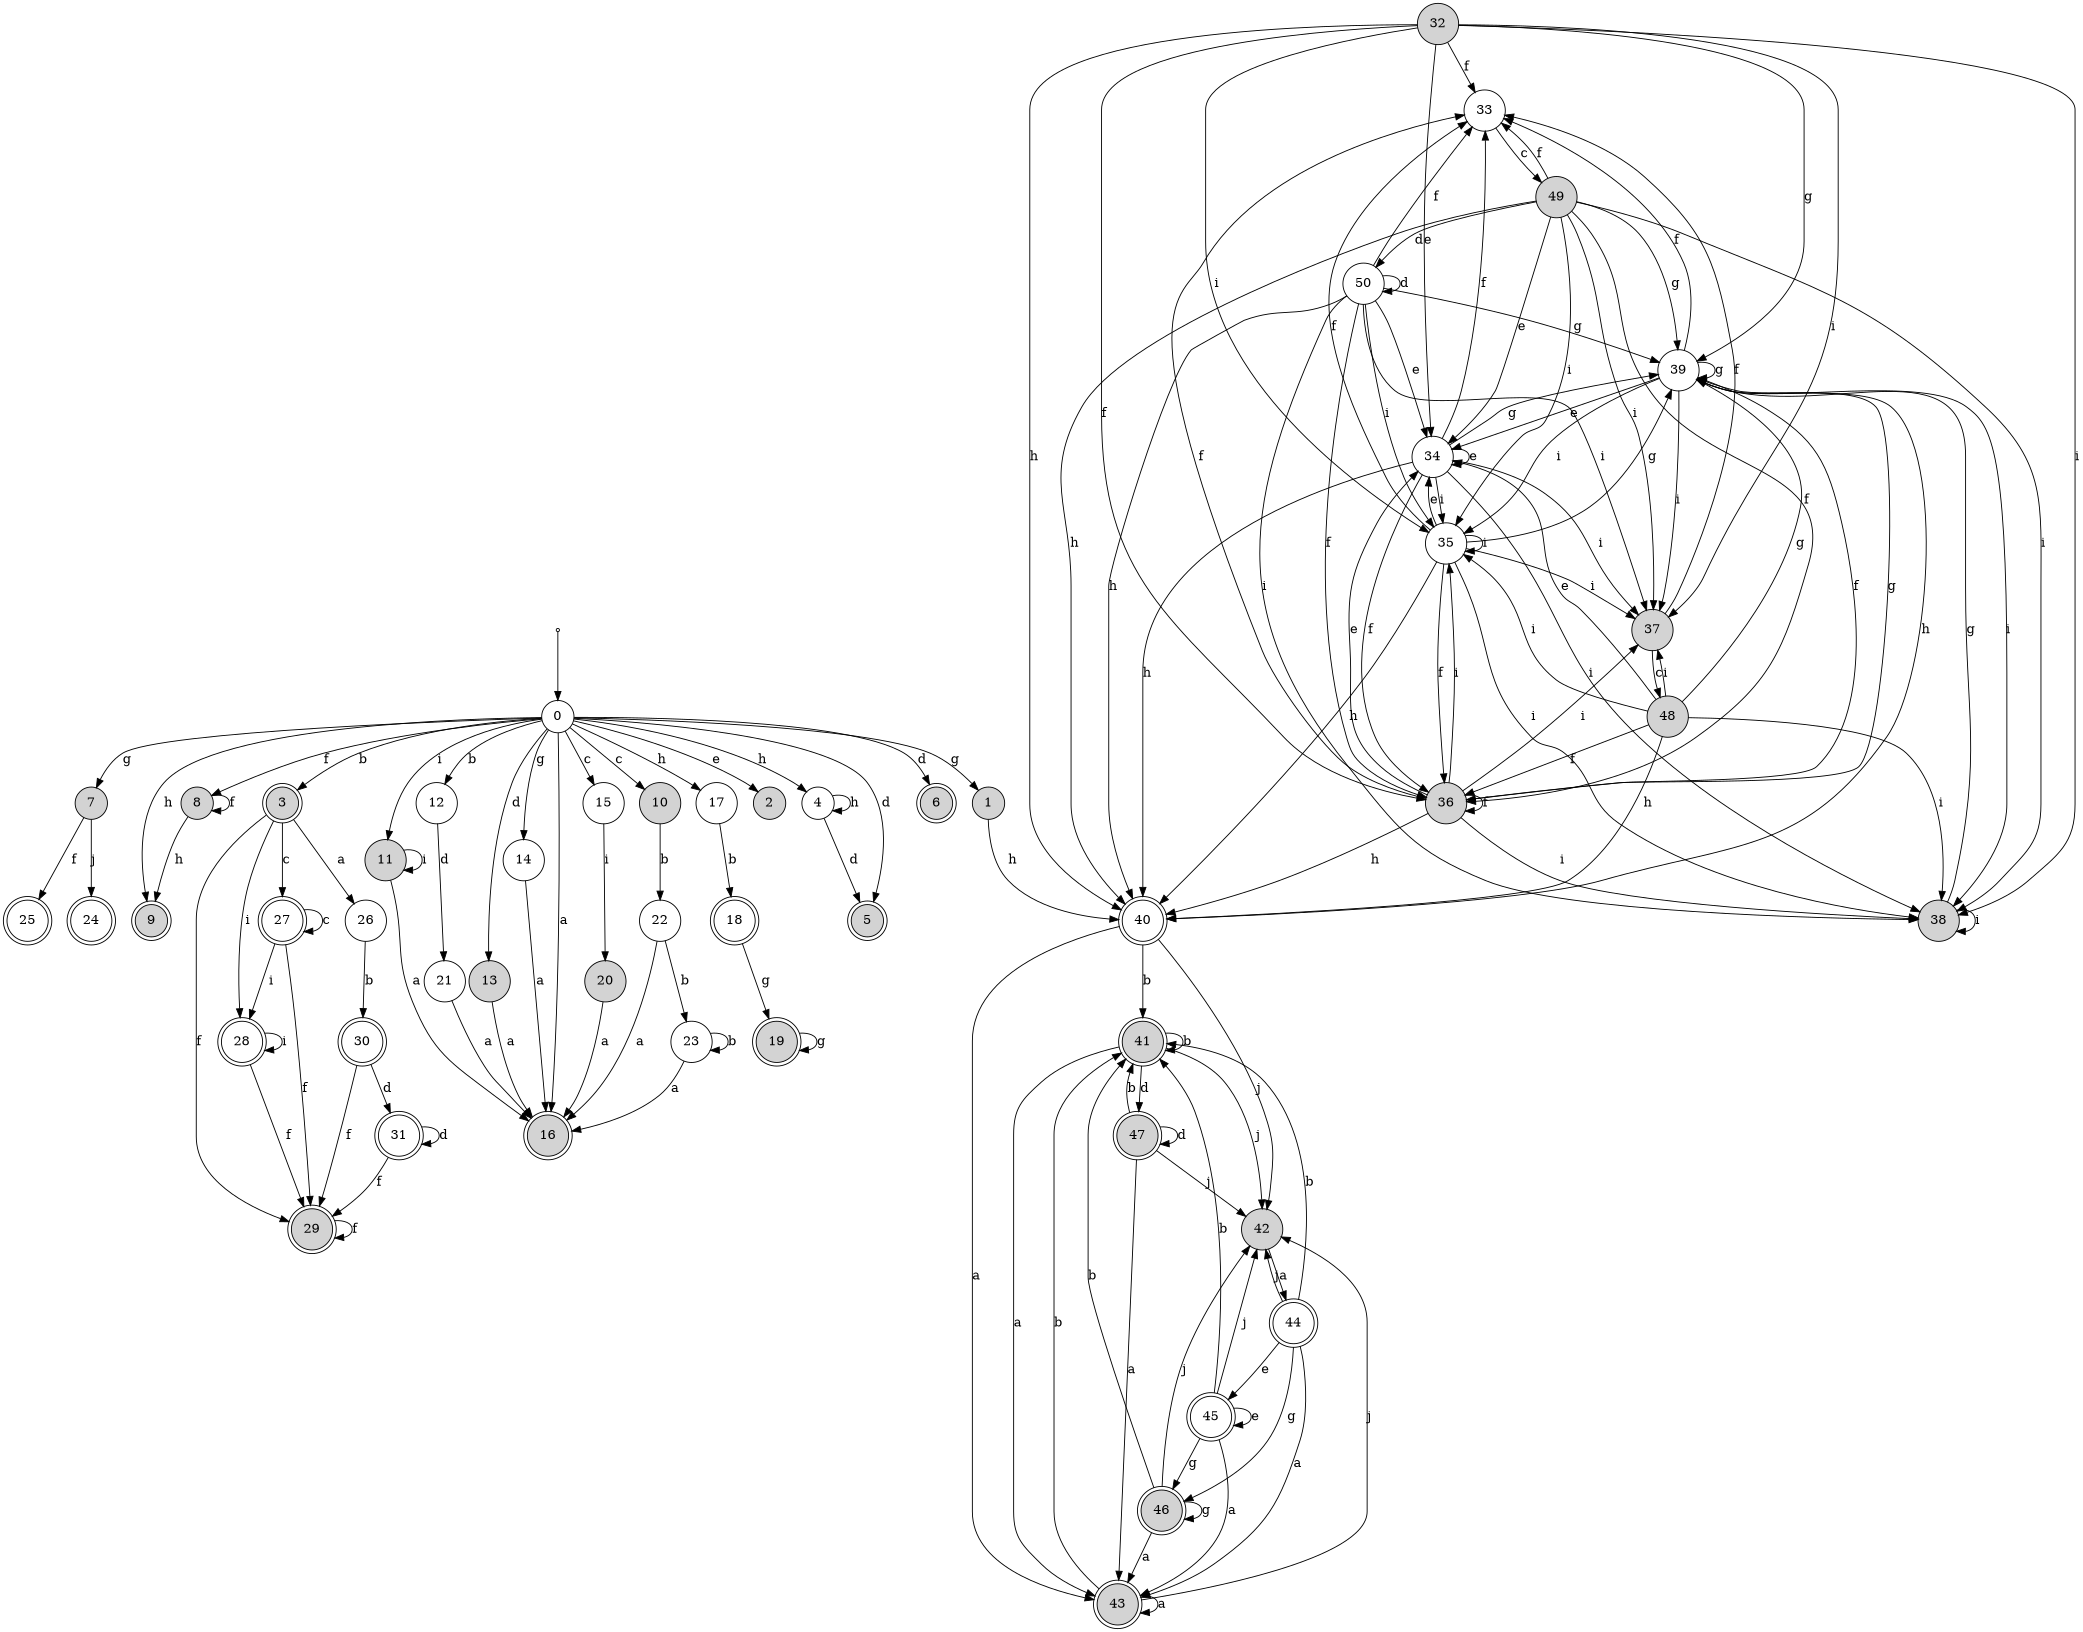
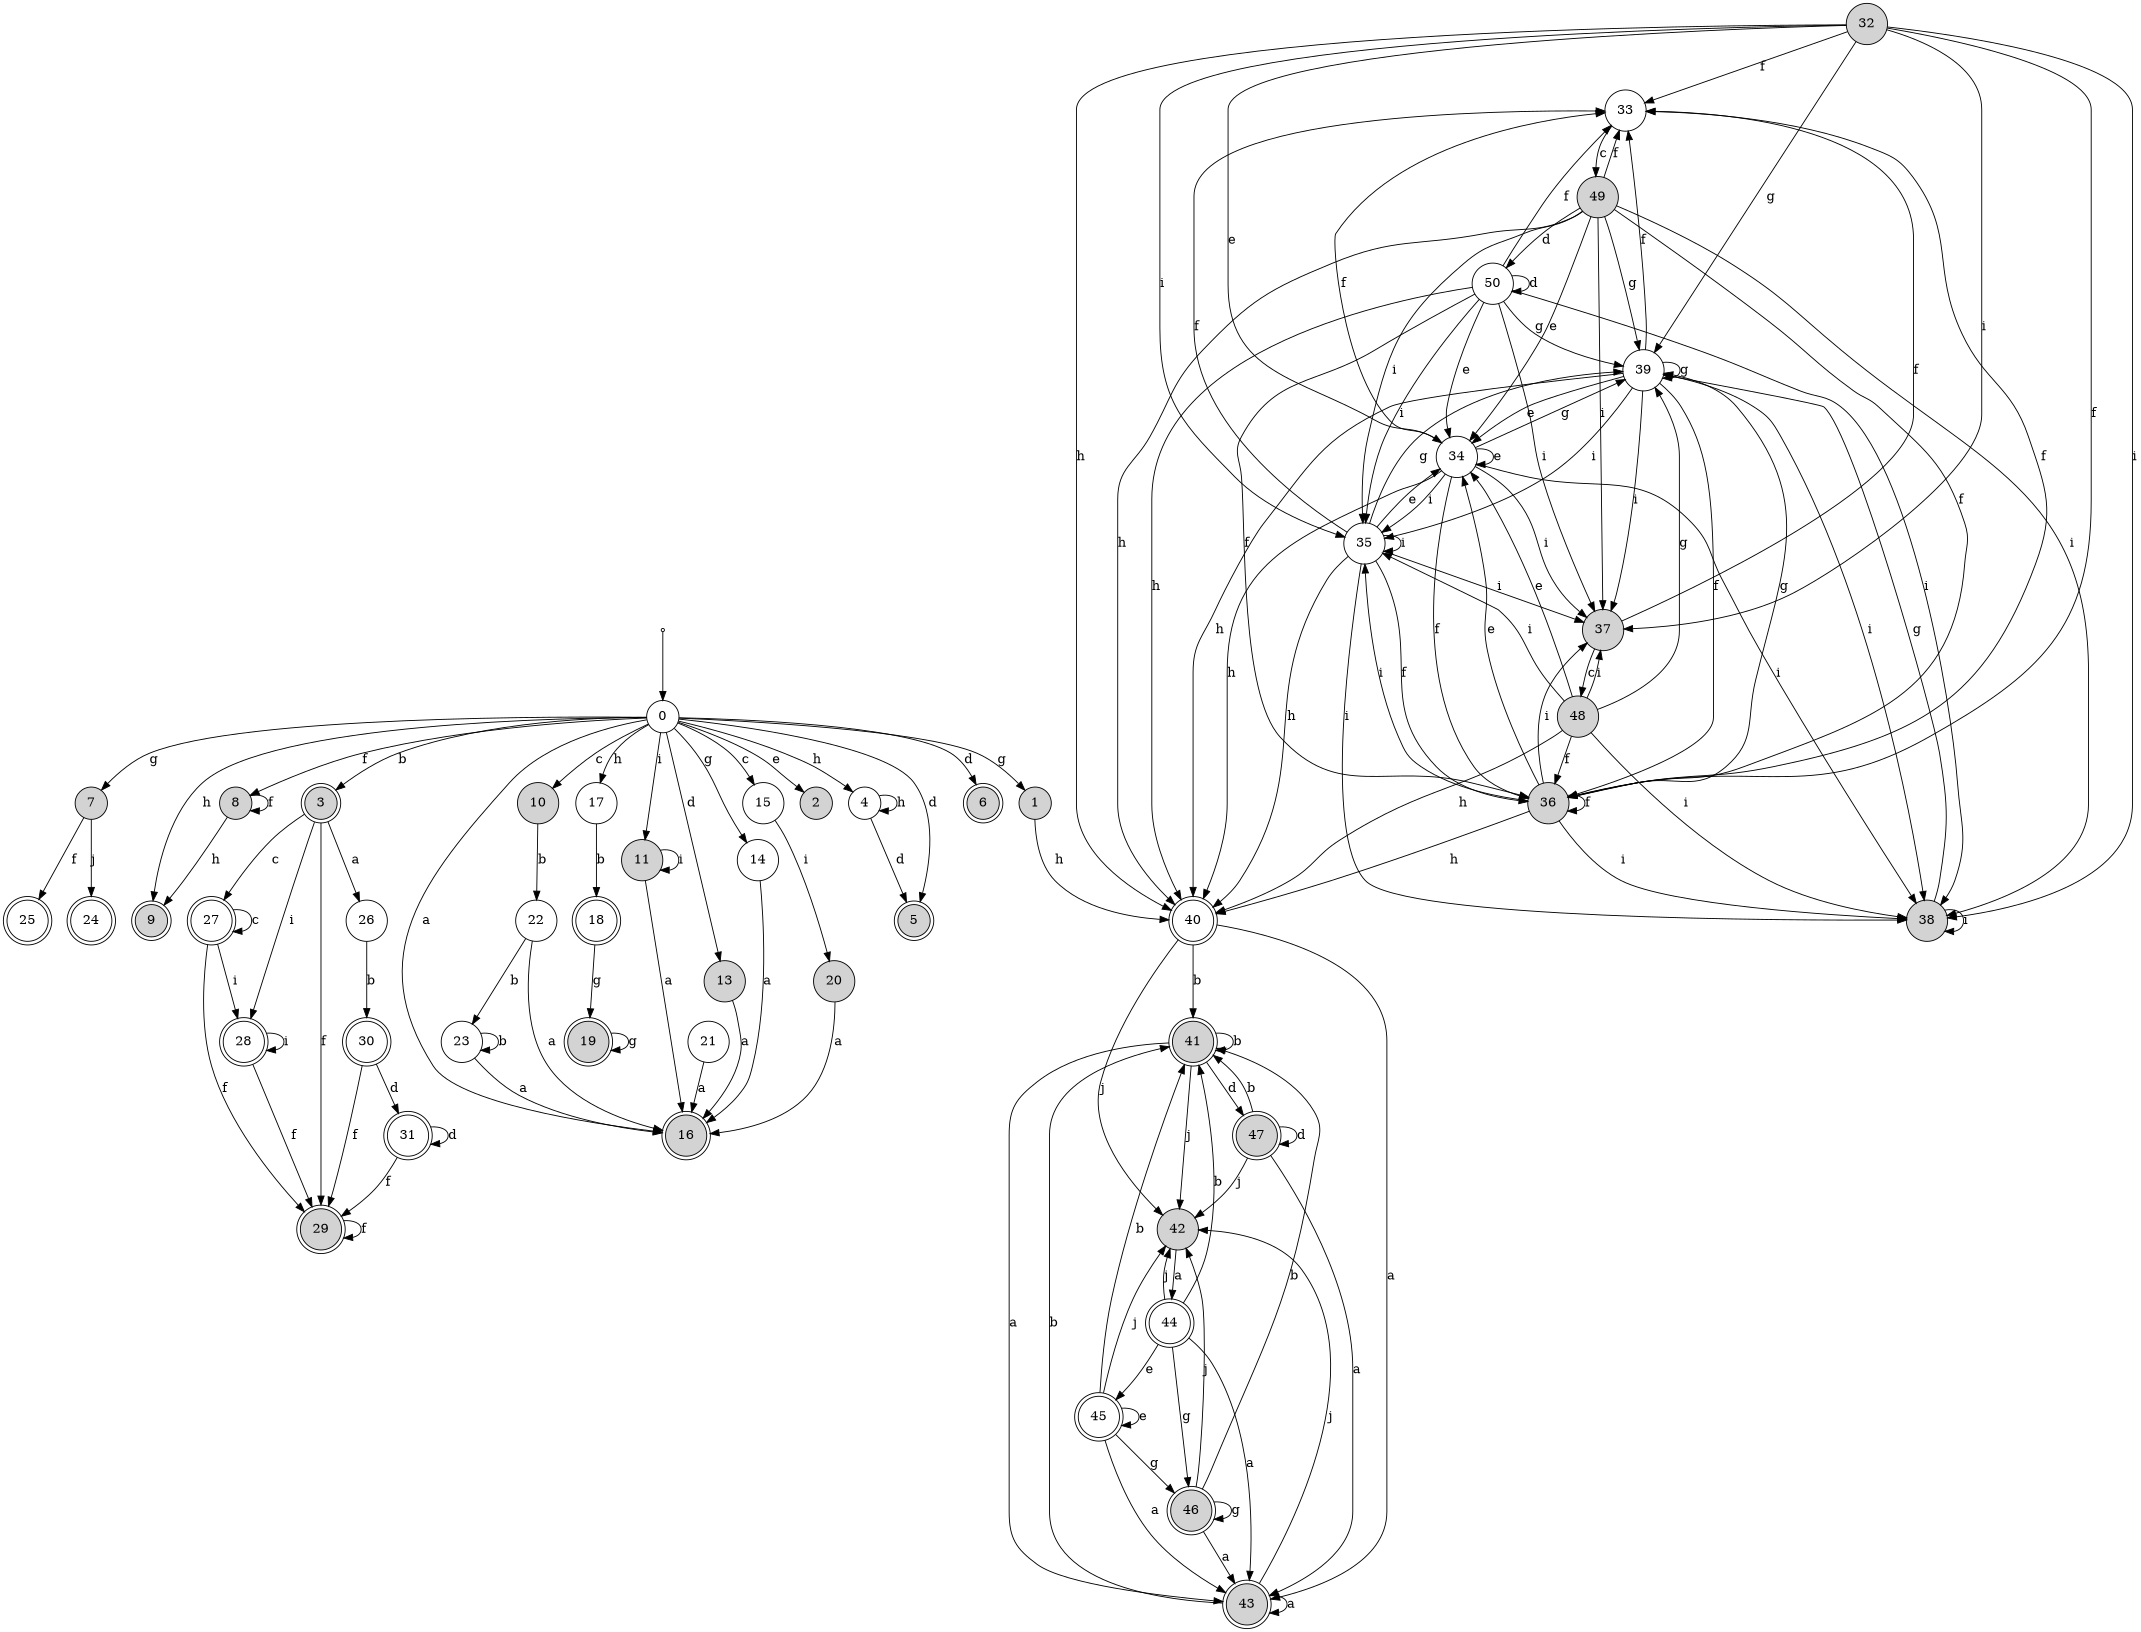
(437, 803) -> none
